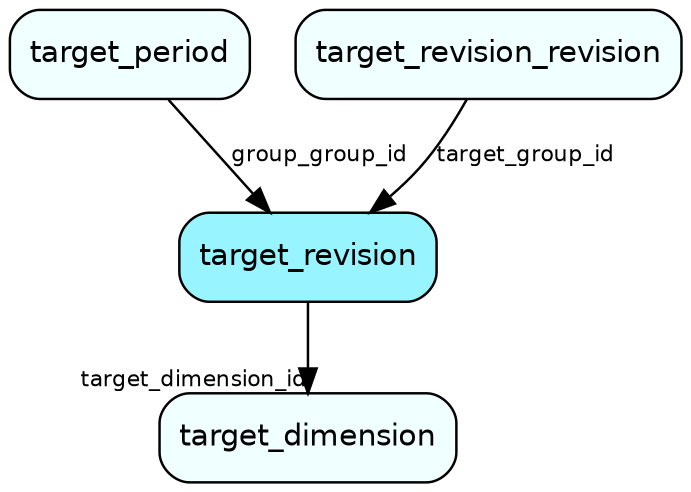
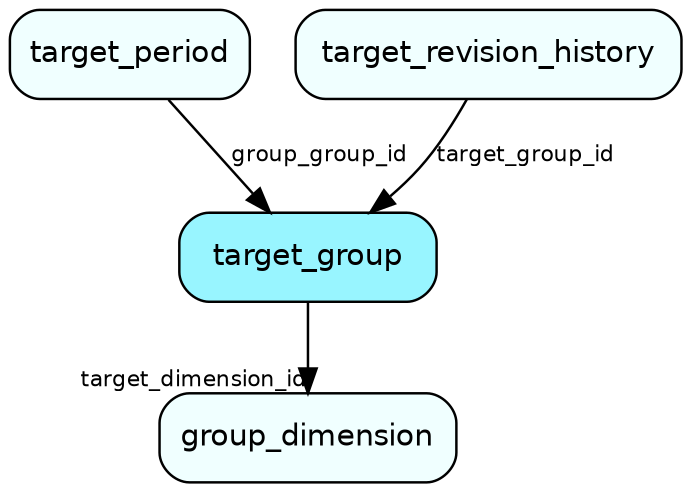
(489, 54) -> (489, 54)
(308, 257) -> (308, 257)
(308, 438) -> (308, 438)
